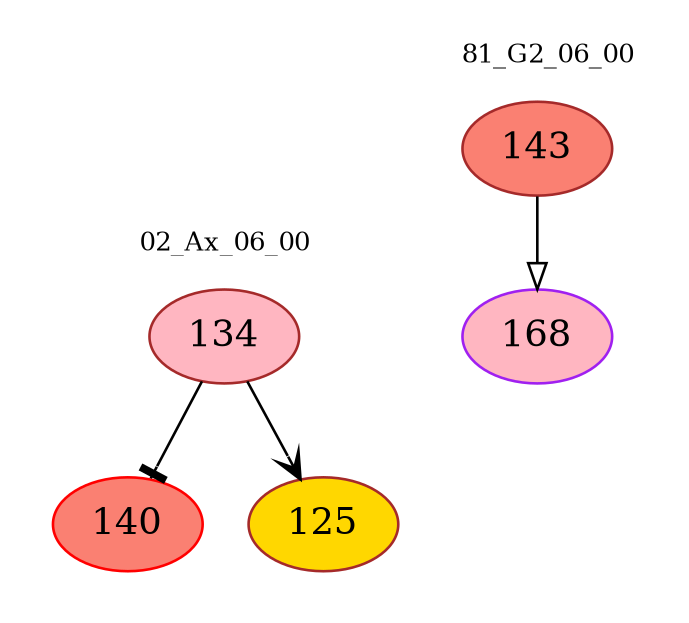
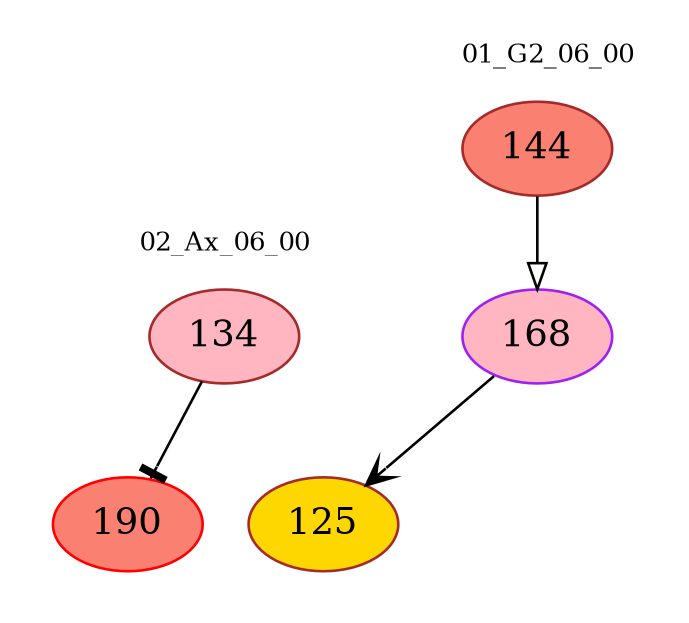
(549, 56) -> (549, 56)
(537, 149) -> (537, 149)
(268, 419) -> (440, 422)
(128, 524) -> (128, 524)
